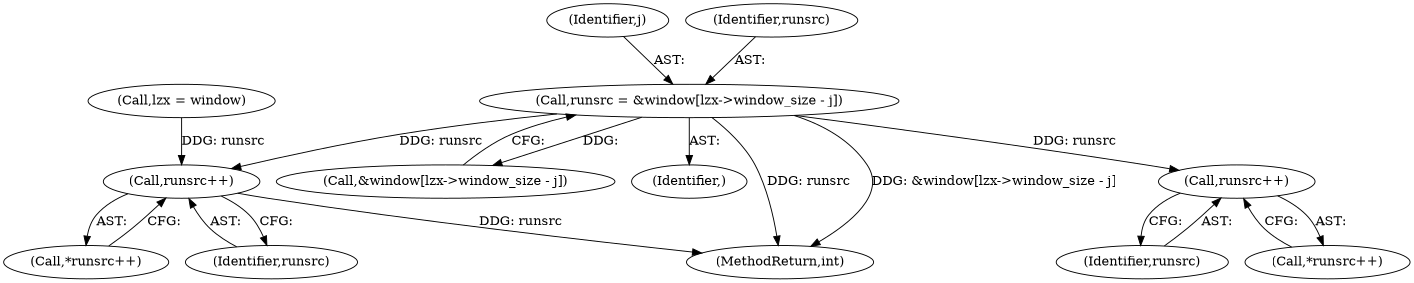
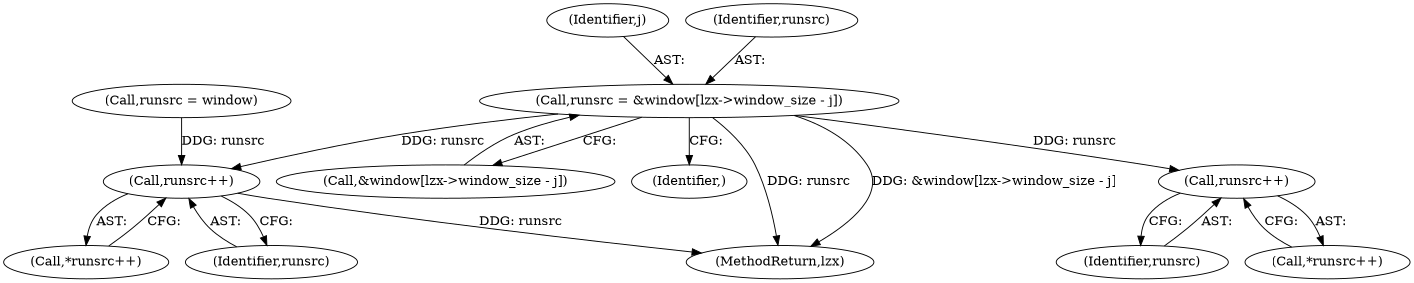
(182, 101) -> (182, 101)
(530, 141) -> (532, 141)
(603, 141) -> (602, 141)
(707, 141) -> (708, 141)
(780, 262) -> (780, 262)
